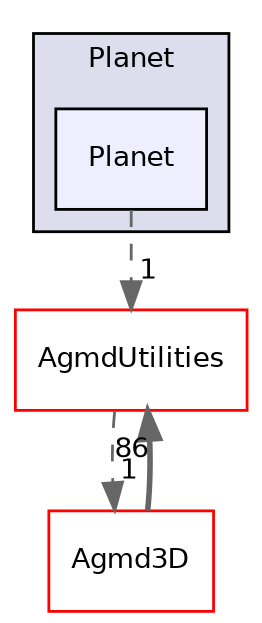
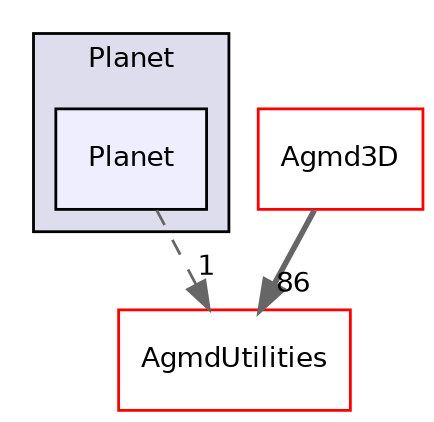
(113, 447) -> none
